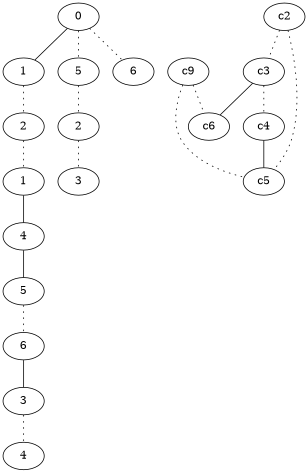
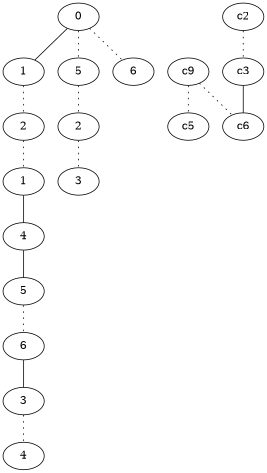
(297, 102) -> none
(264, 127) -> none
